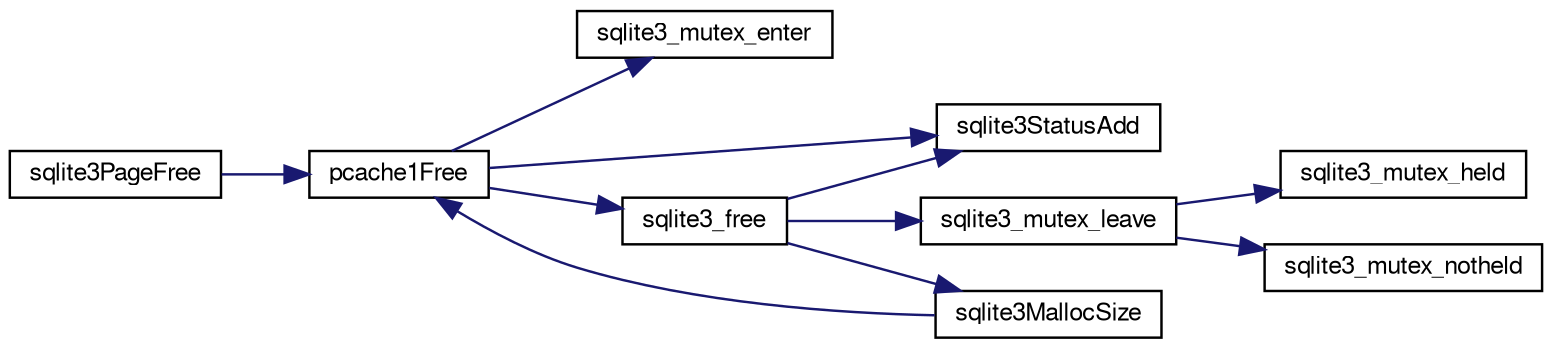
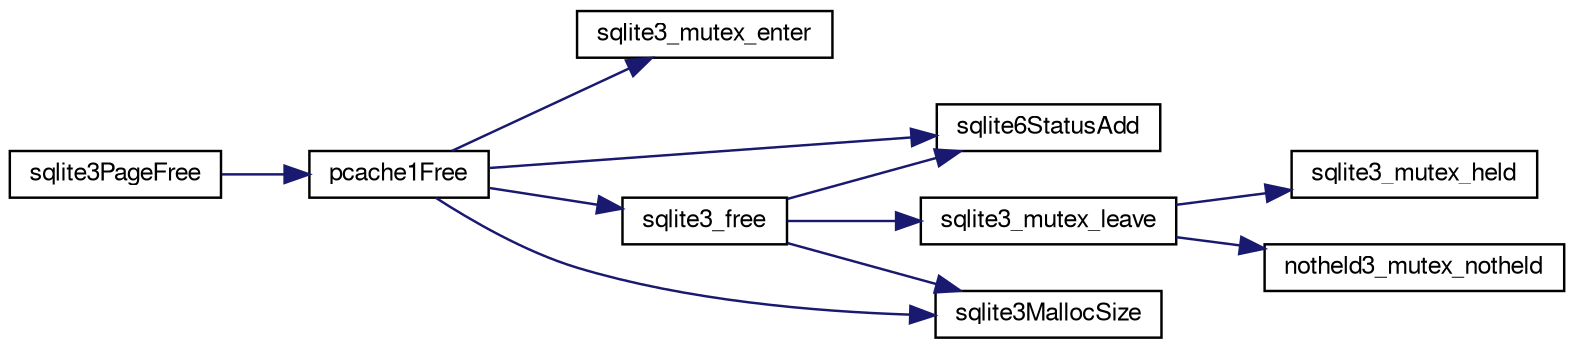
(1049, 128) -> (1049, 128)
(1403, 268) -> (1414, 268)
(689, 293) -> (664, 289)
